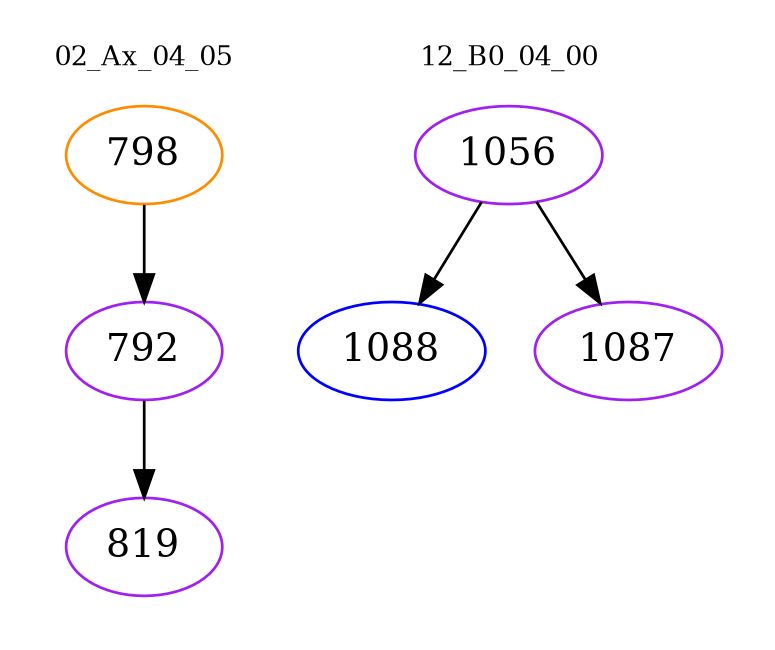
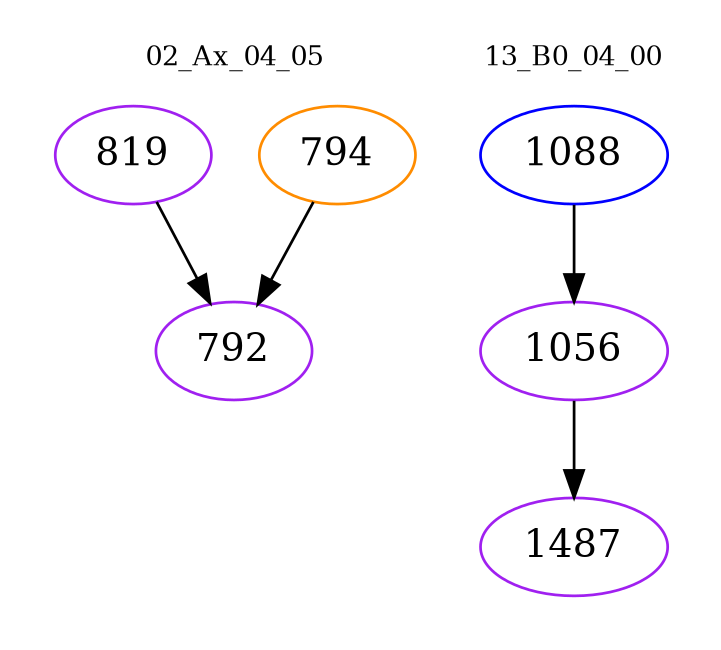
(510, 58) -> (574, 58)
(144, 155) -> (337, 155)
(458, 241) -> (574, 240)
(629, 351) -> (574, 547)
(144, 436) -> (177, 240)
